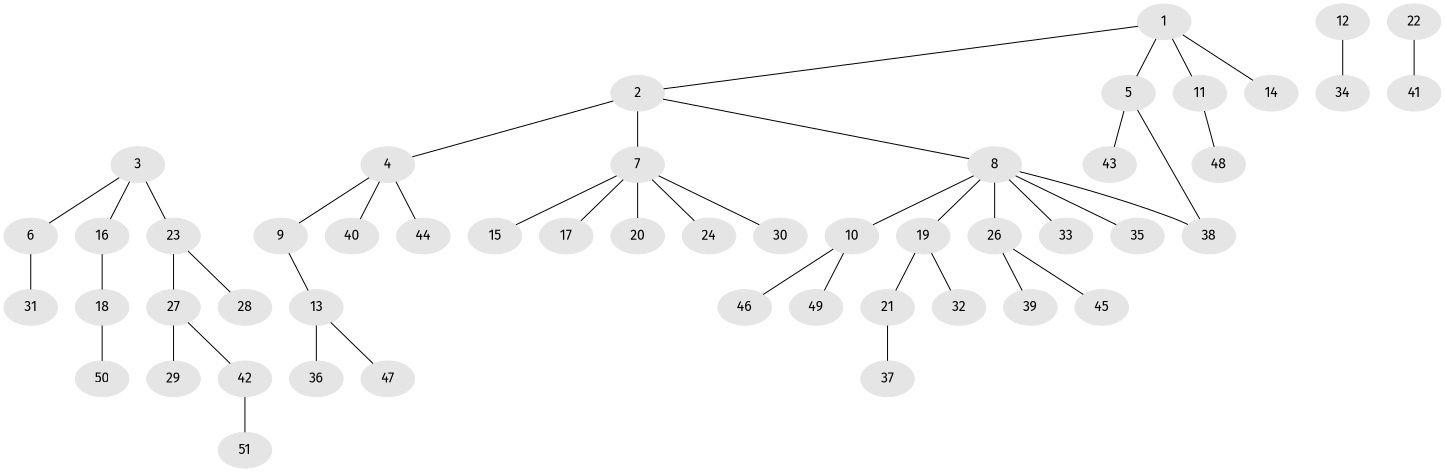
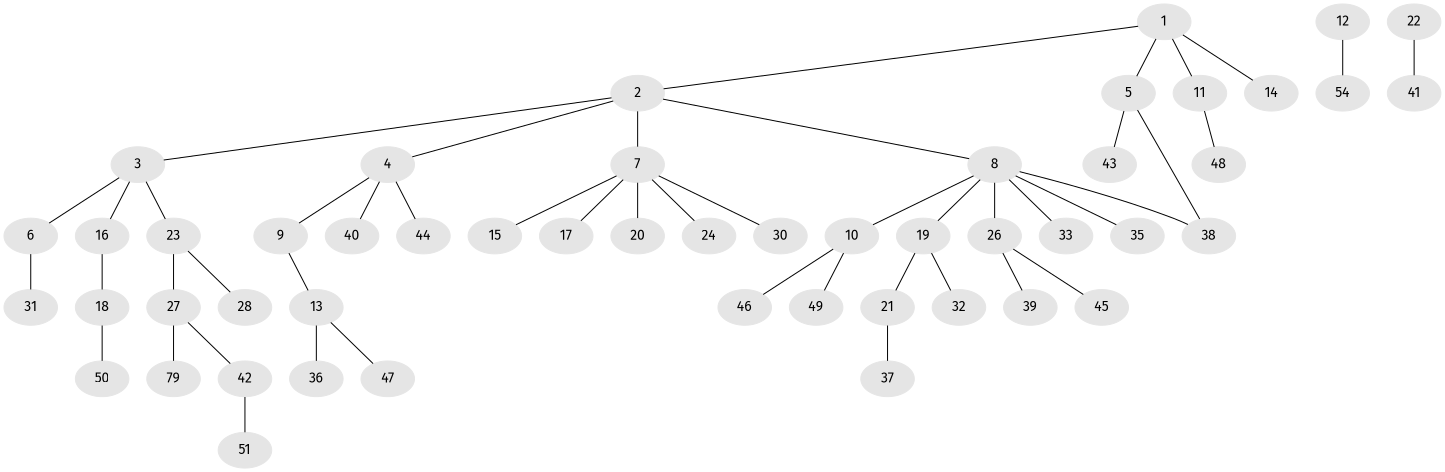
(1343, 93) -> (1343, 93)
none -> (388, 129)
(174, 379) -> (174, 379)
